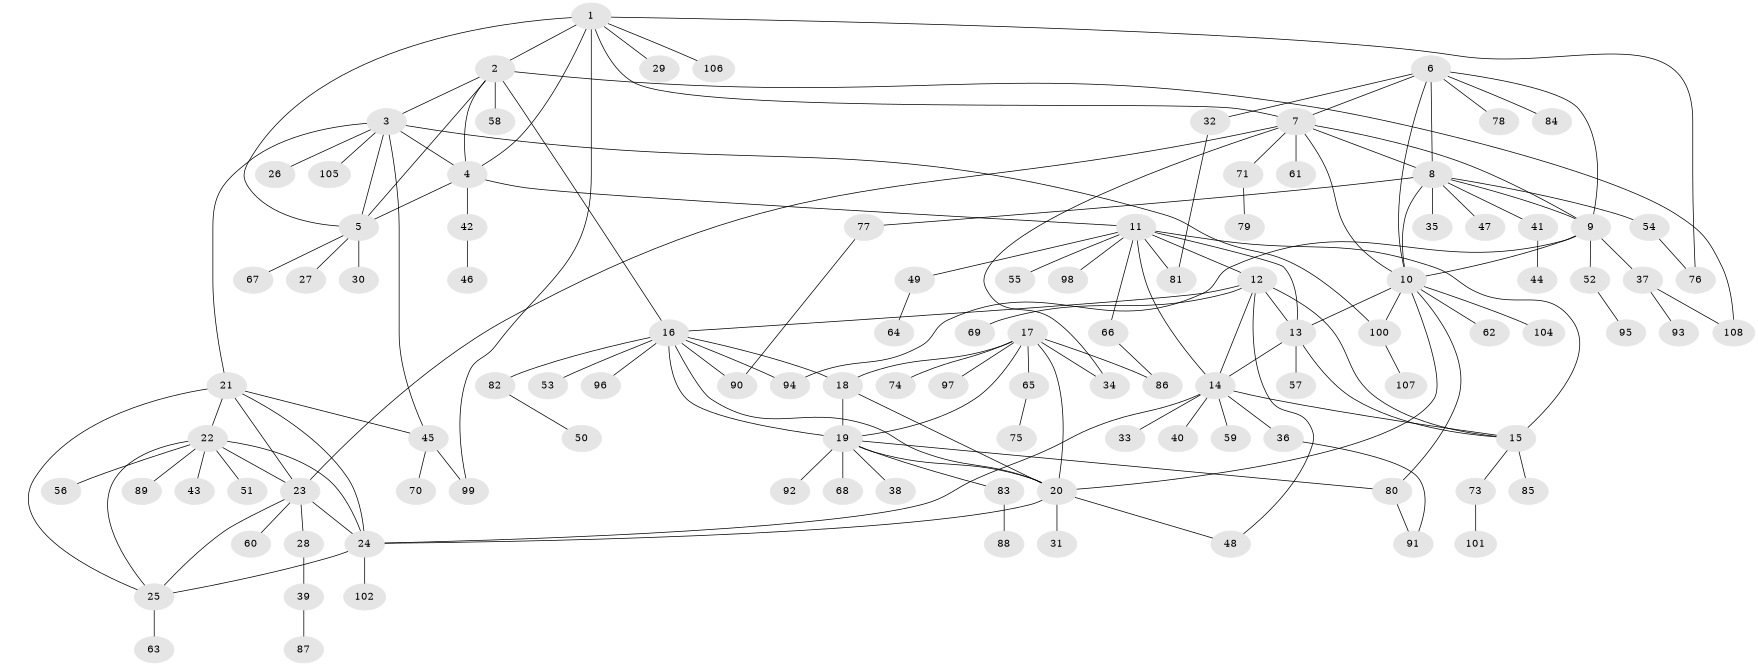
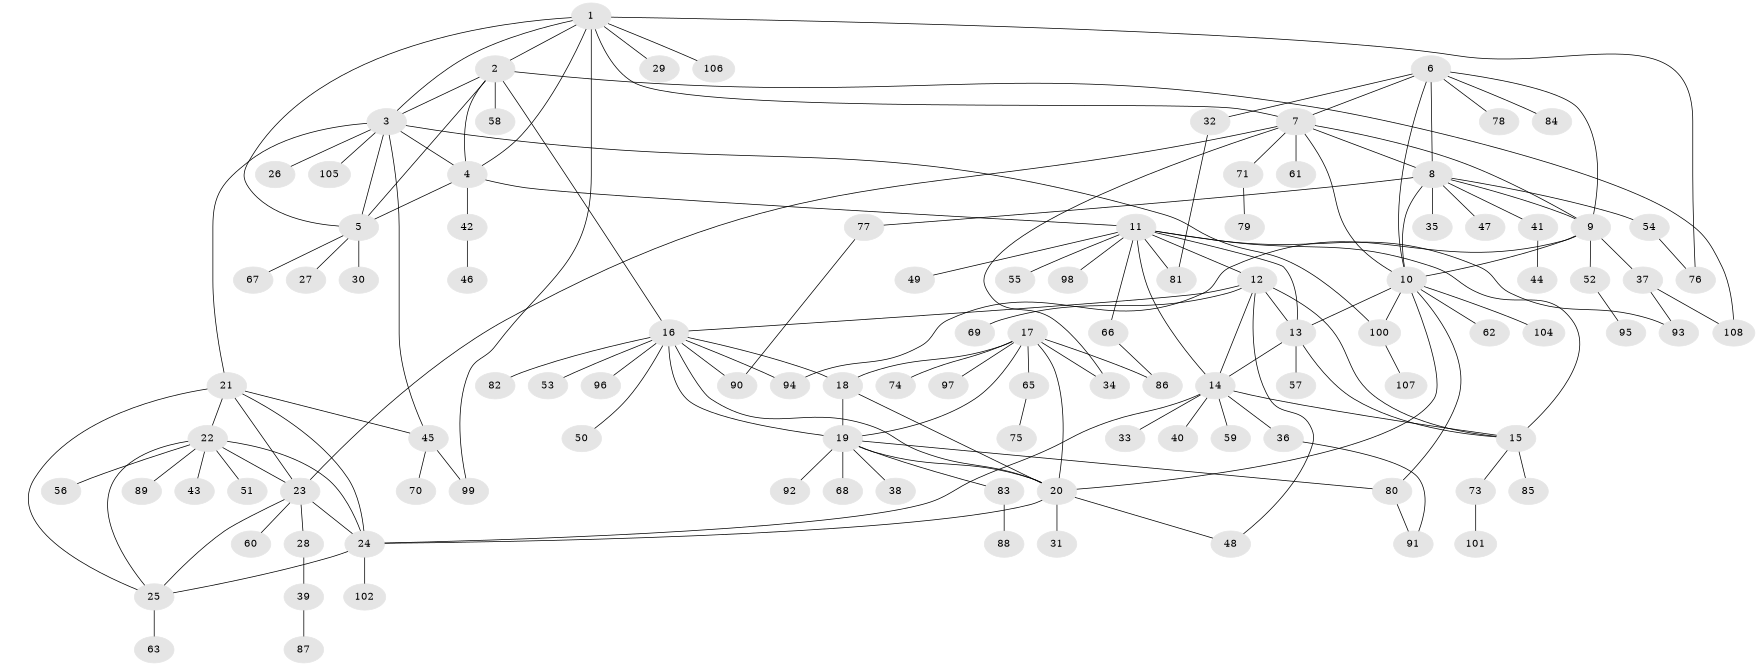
none -> (478, 51)
none -> (1456, 258)
(894, 333) -> none
(538, 412) -> (634, 391)
